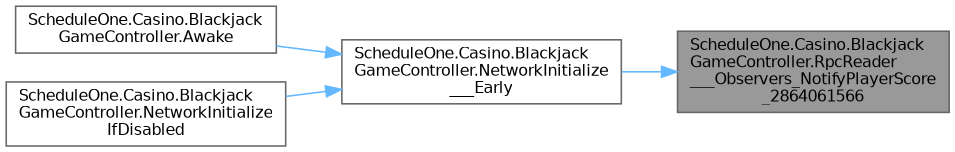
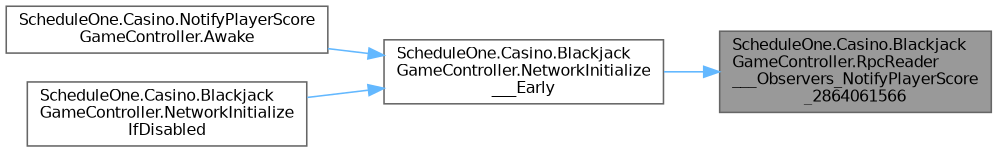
(146, 30) -> (167, 30)
